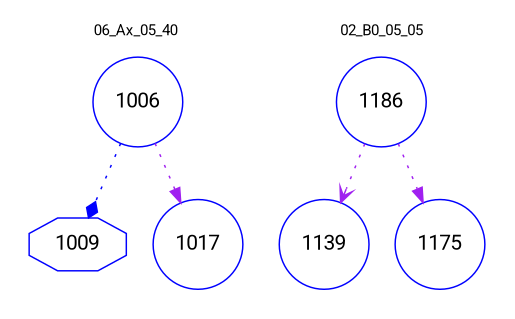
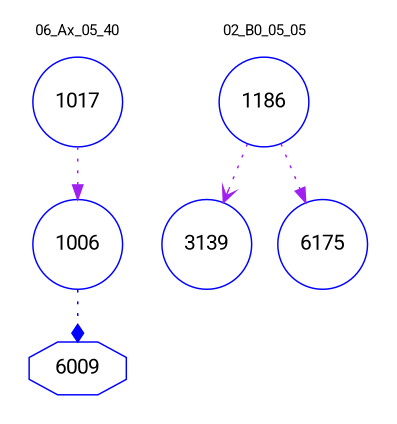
(165, 166) -> (78, 166)
(78, 244) -> (78, 368)
(324, 244) -> (207, 244)
(440, 244) -> (323, 244)
